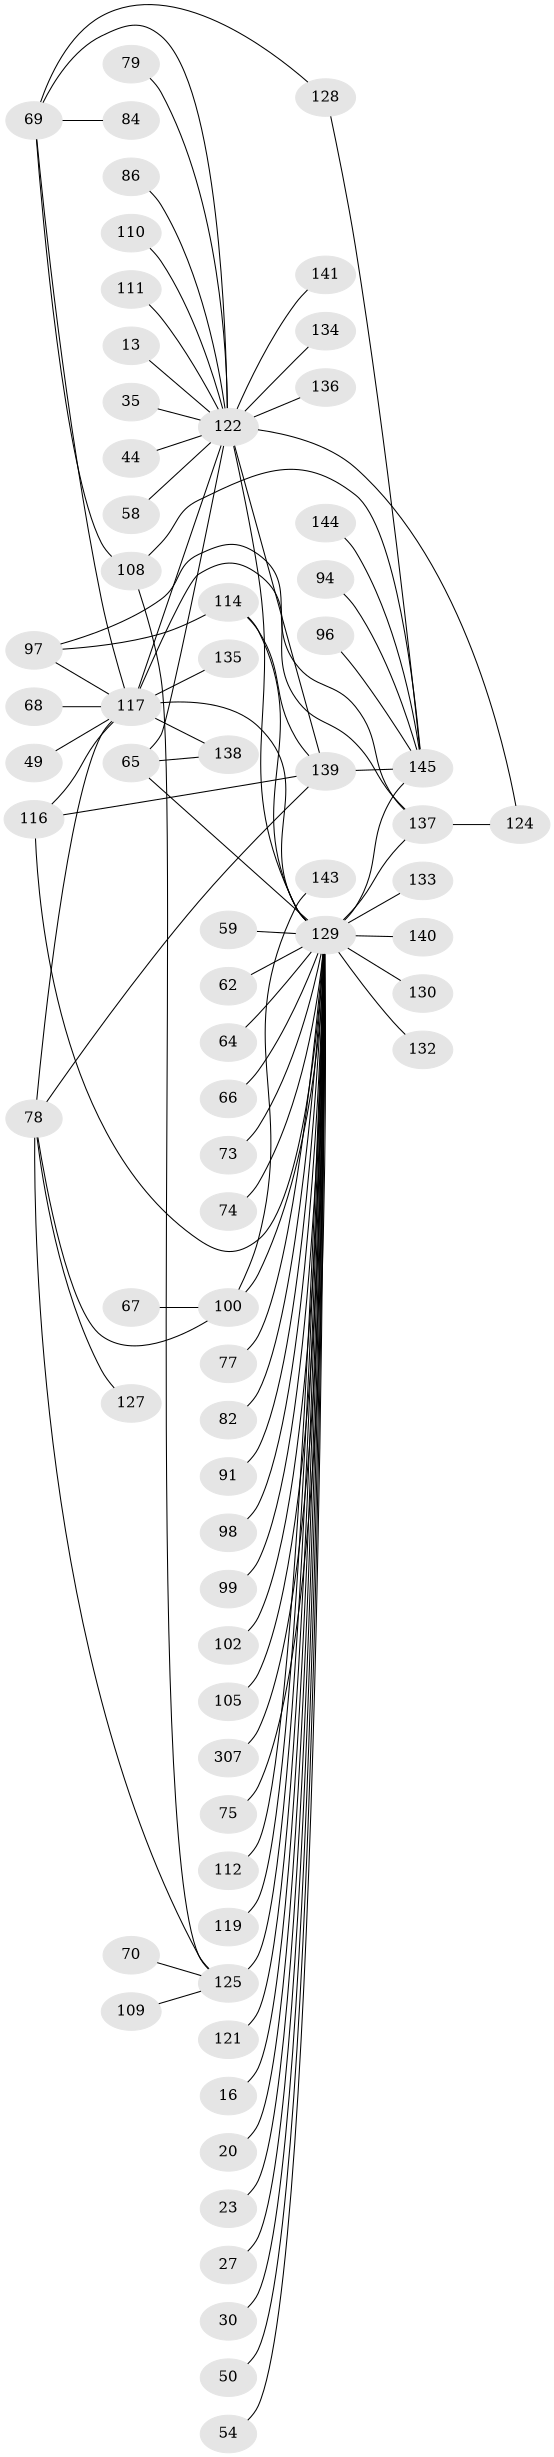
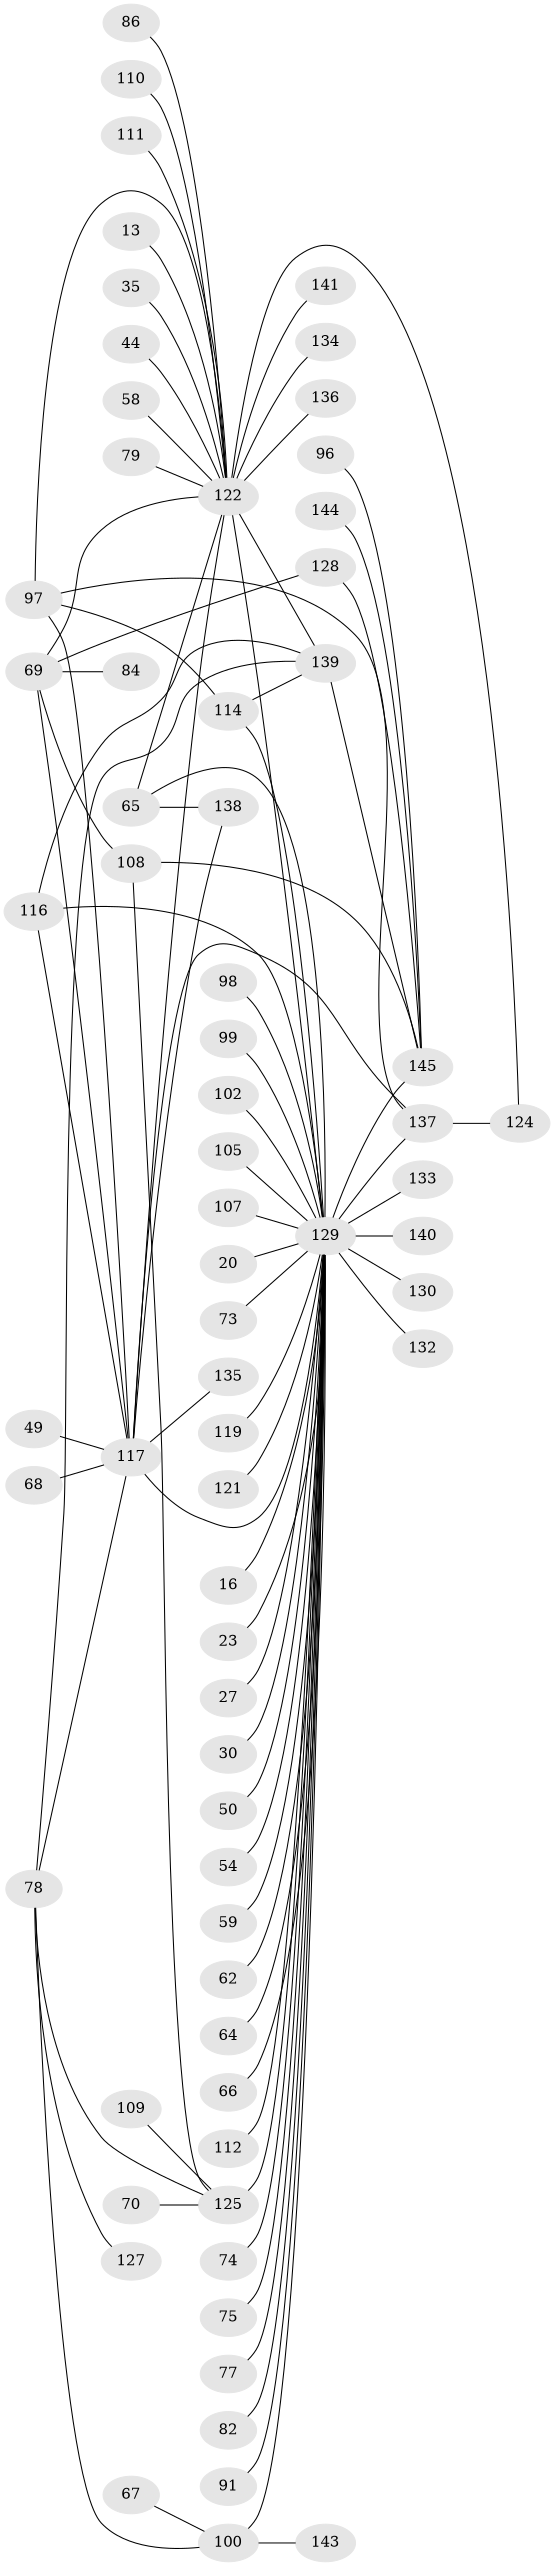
none -> (91, 219)
(326, 579) -> none
(228, 1758) -> (228, 1208)
